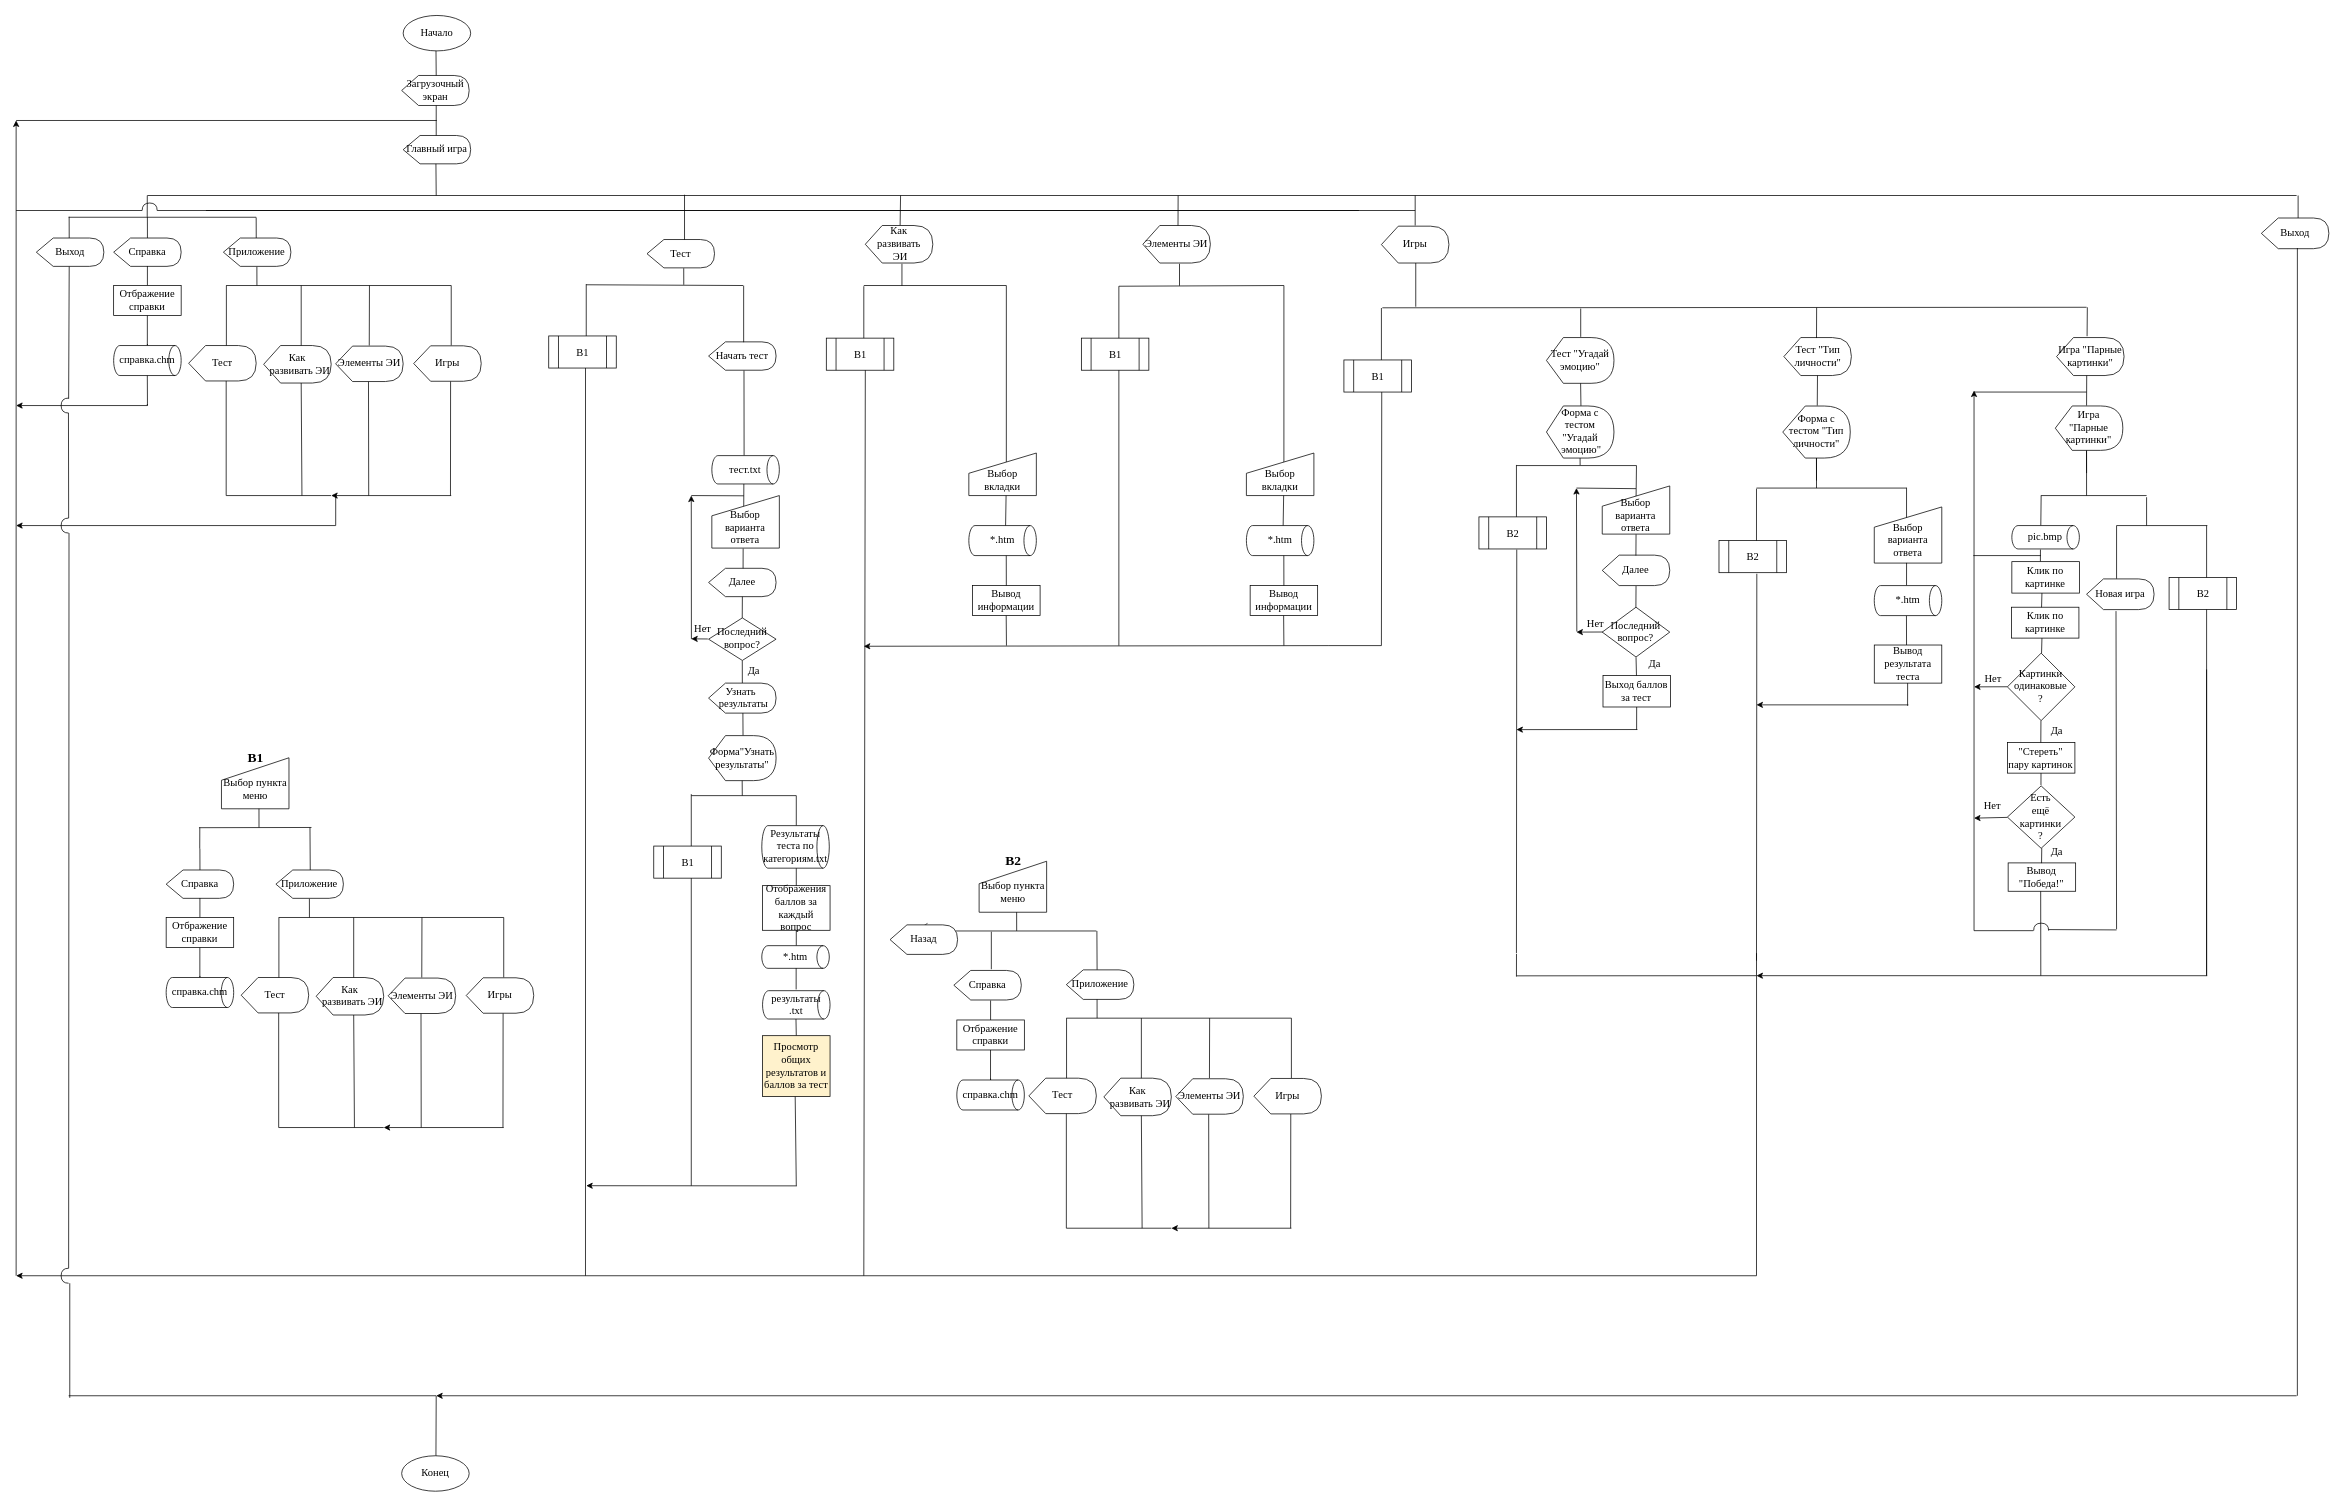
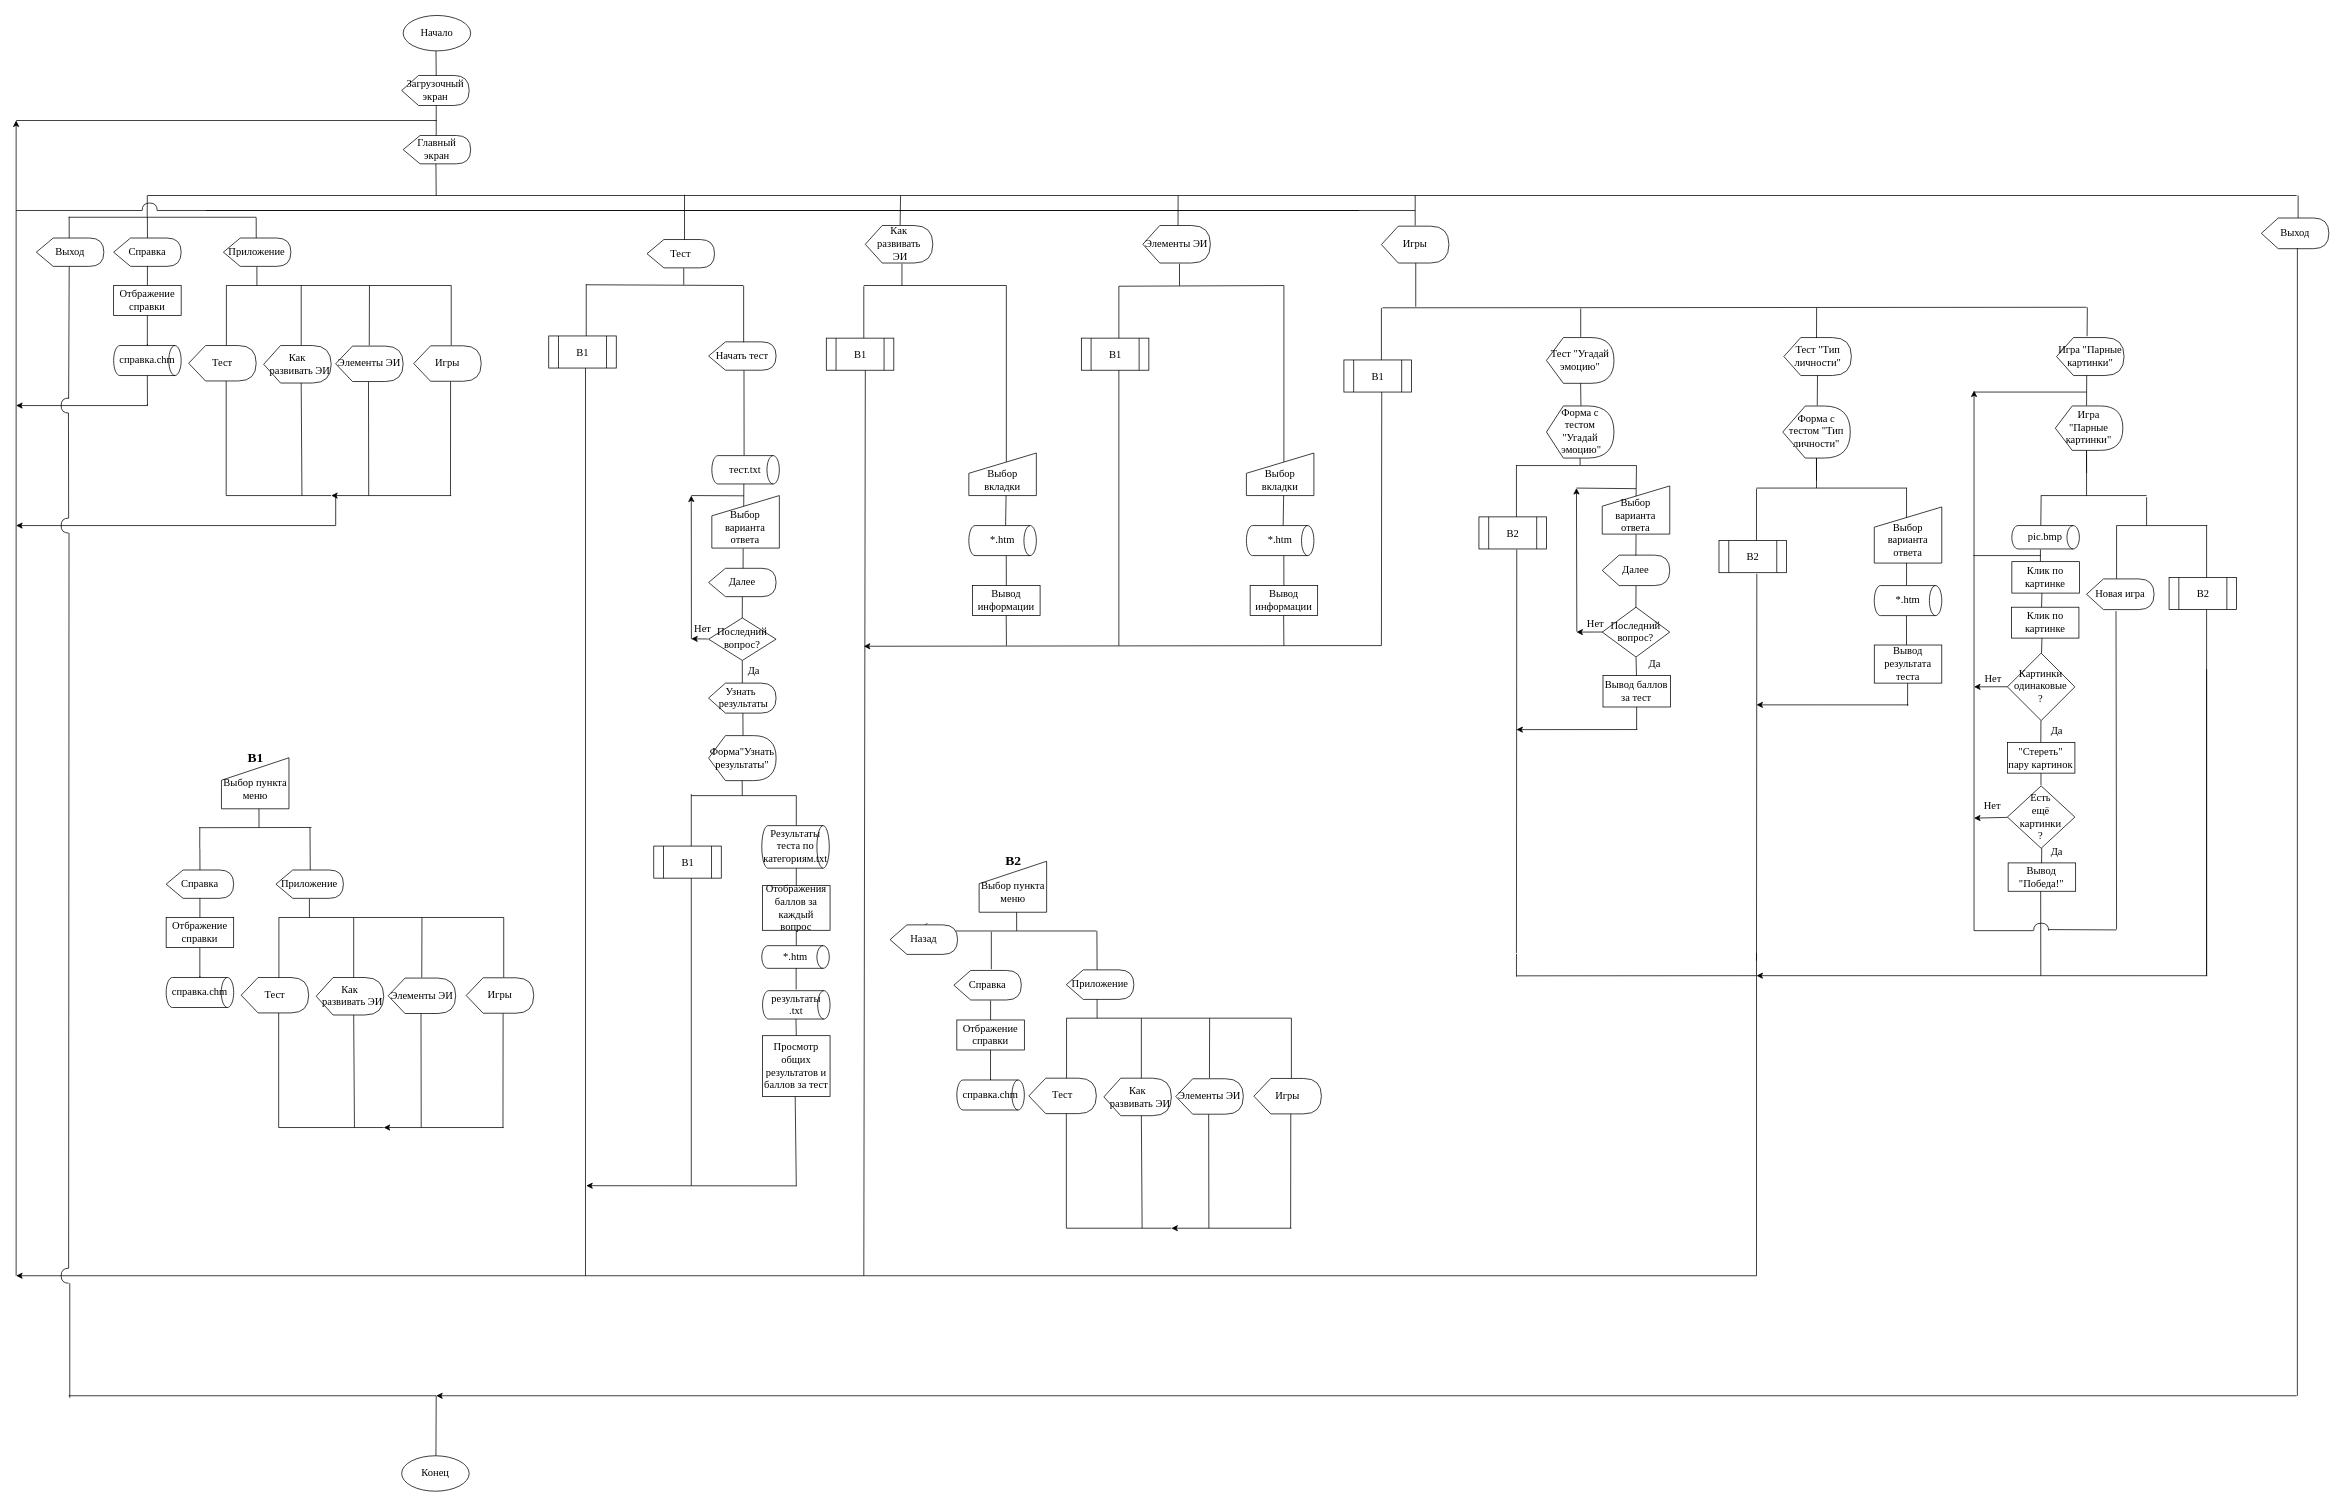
(437, 150) -> (437, 150)
(1636, 691) -> (1636, 691)
(796, 1066) -> (796, 1066)
